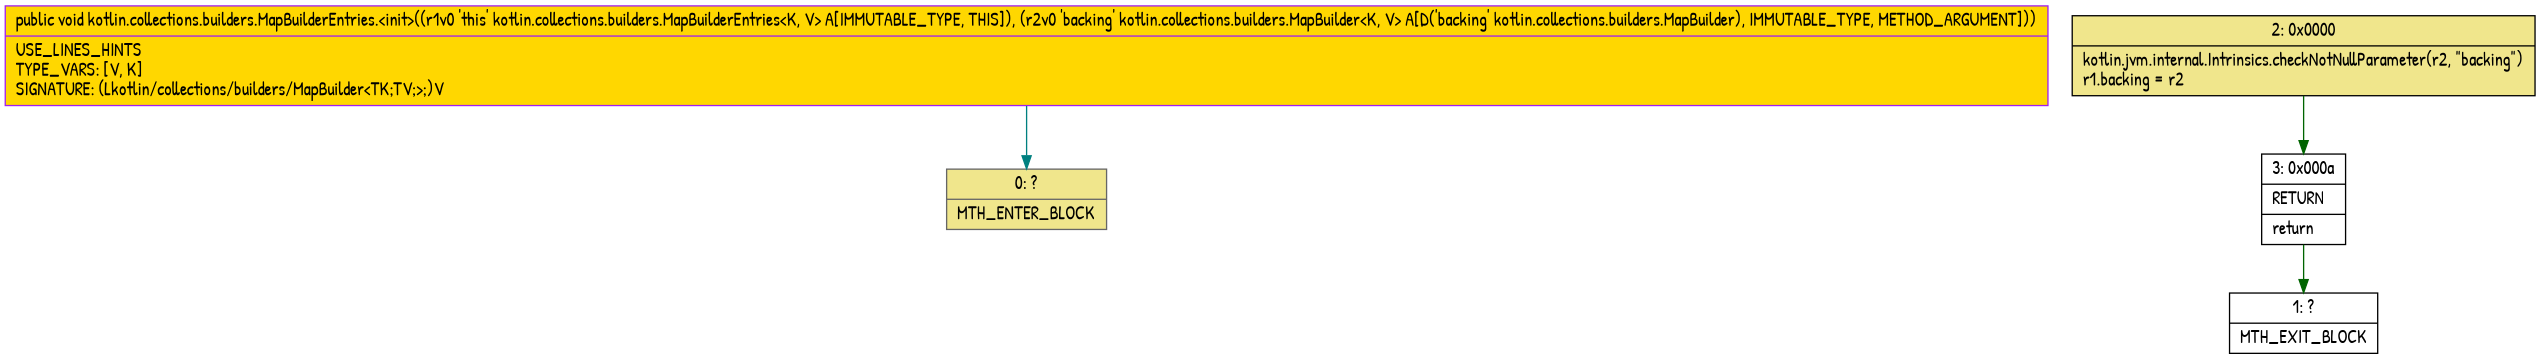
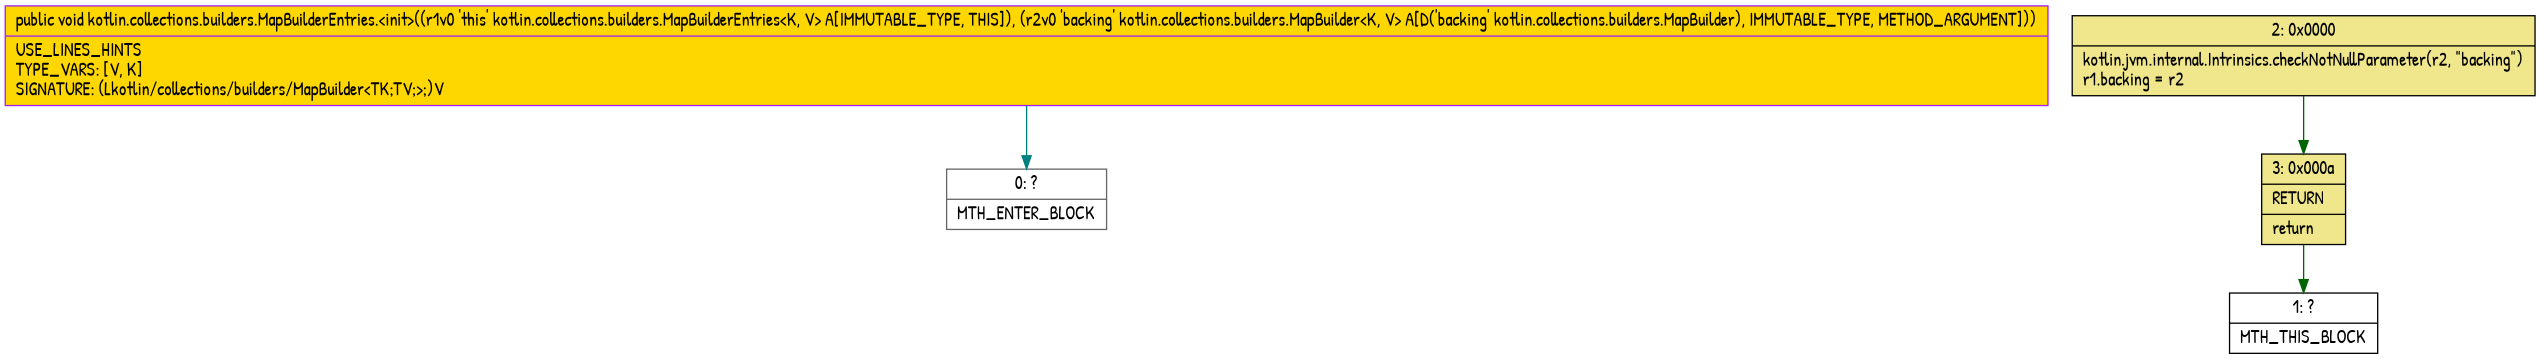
(1027, 199) -> (1027, 199)
(2304, 199) -> (2304, 199)
(2304, 338) -> (2304, 338)
